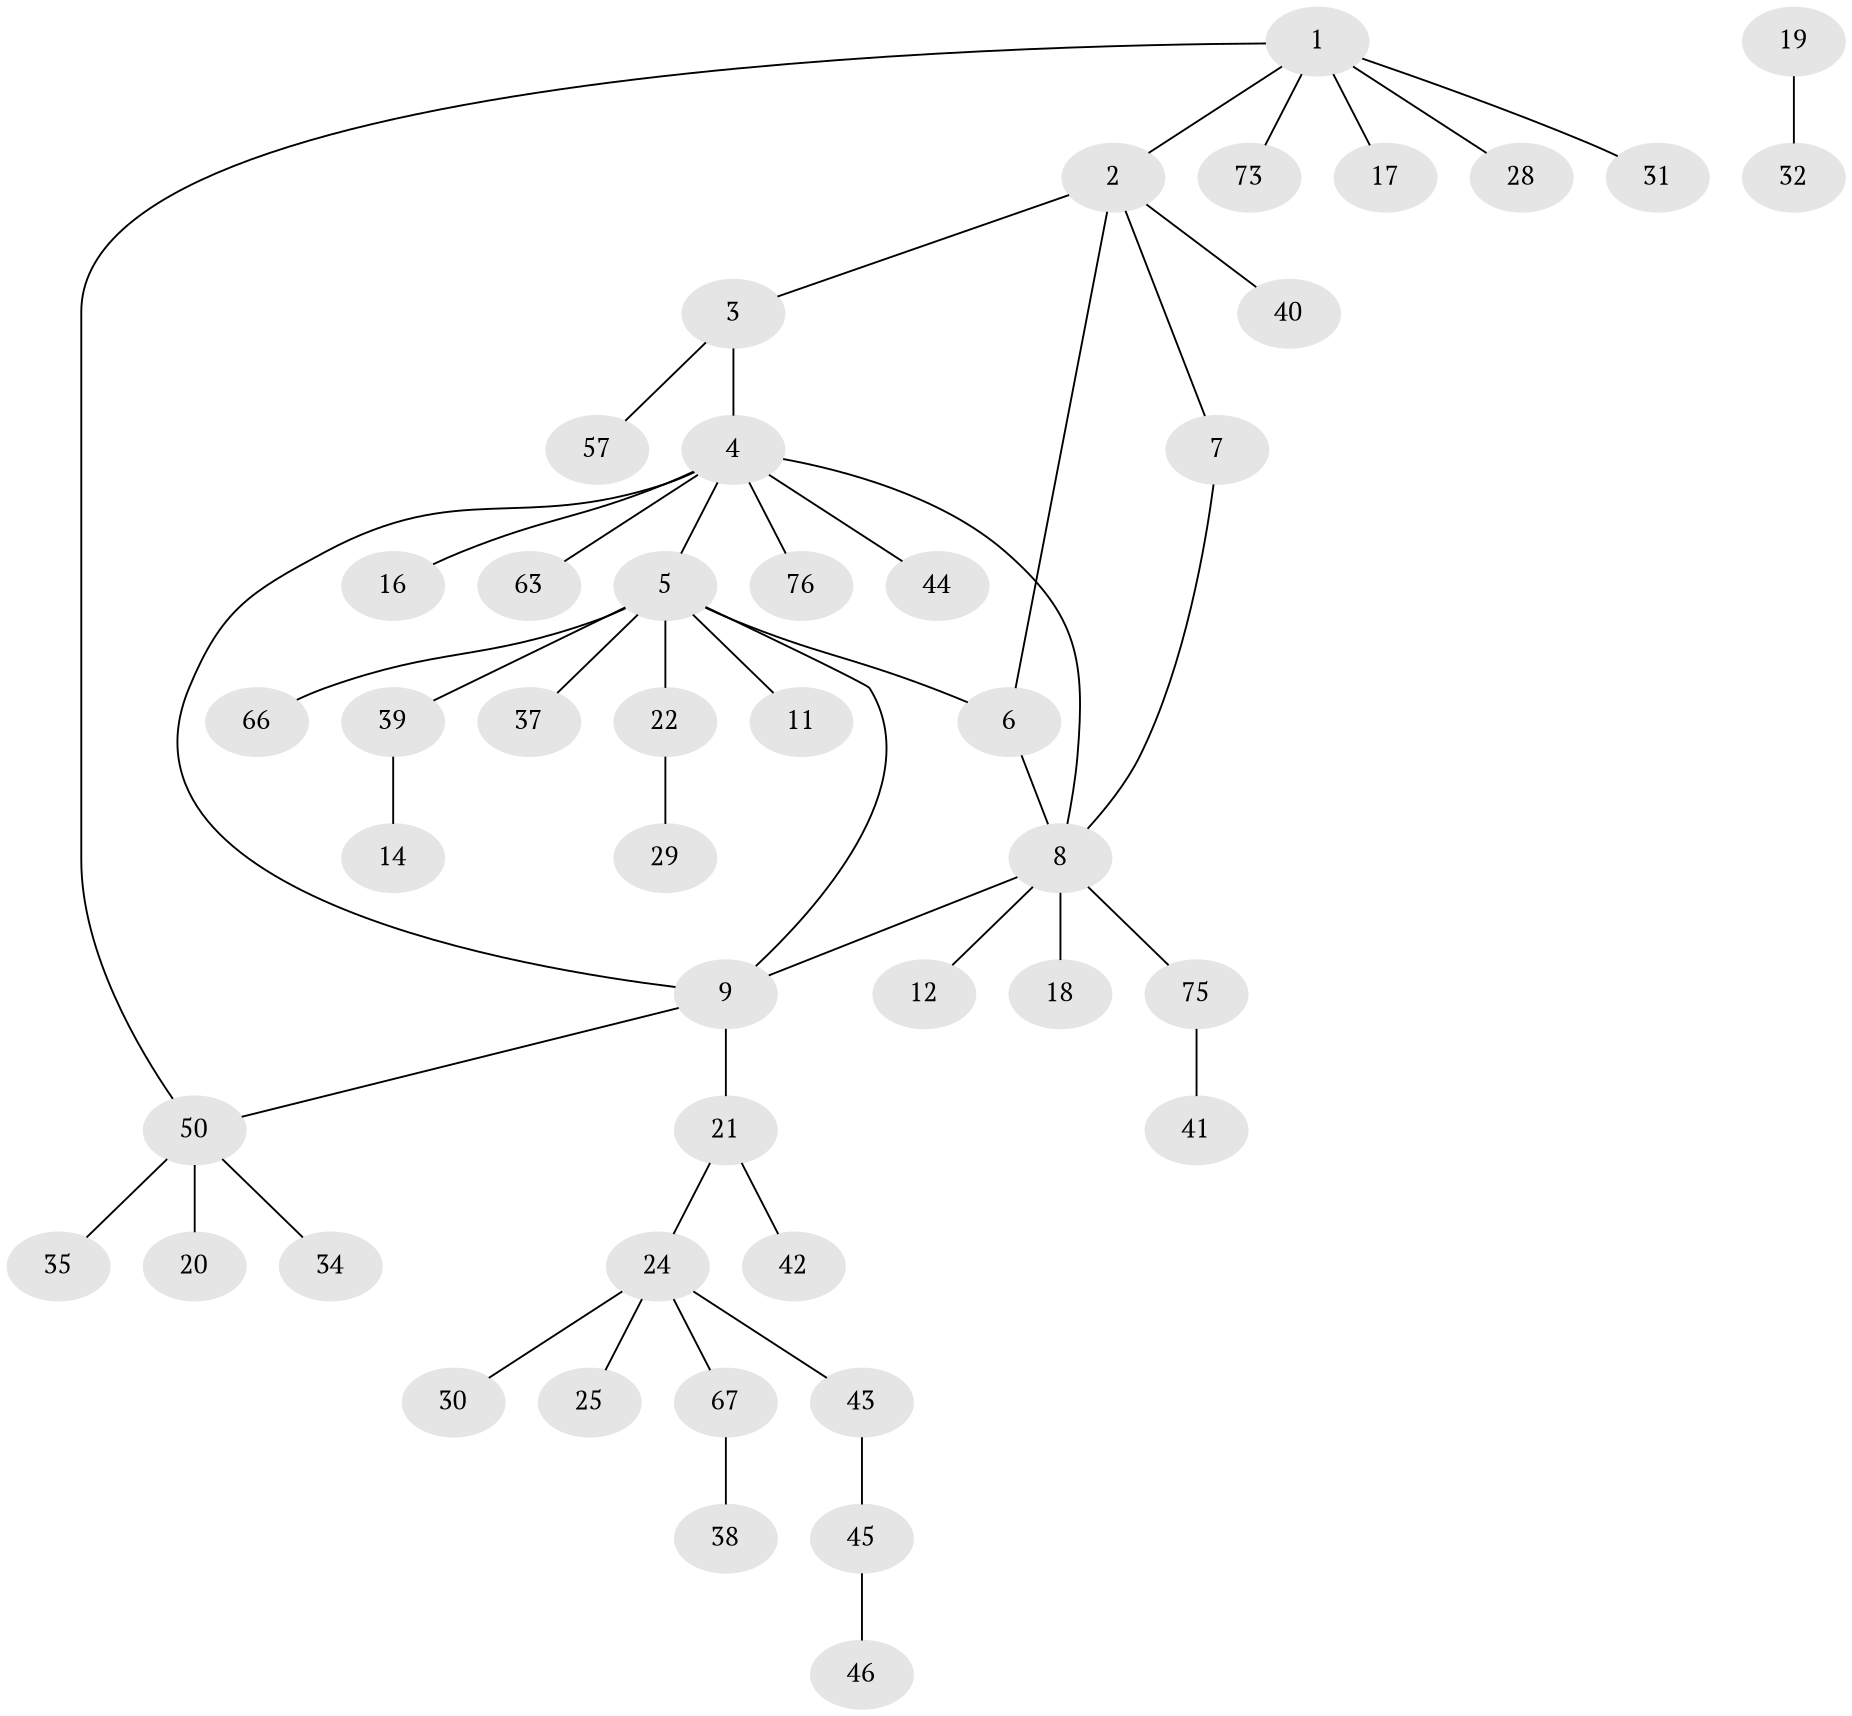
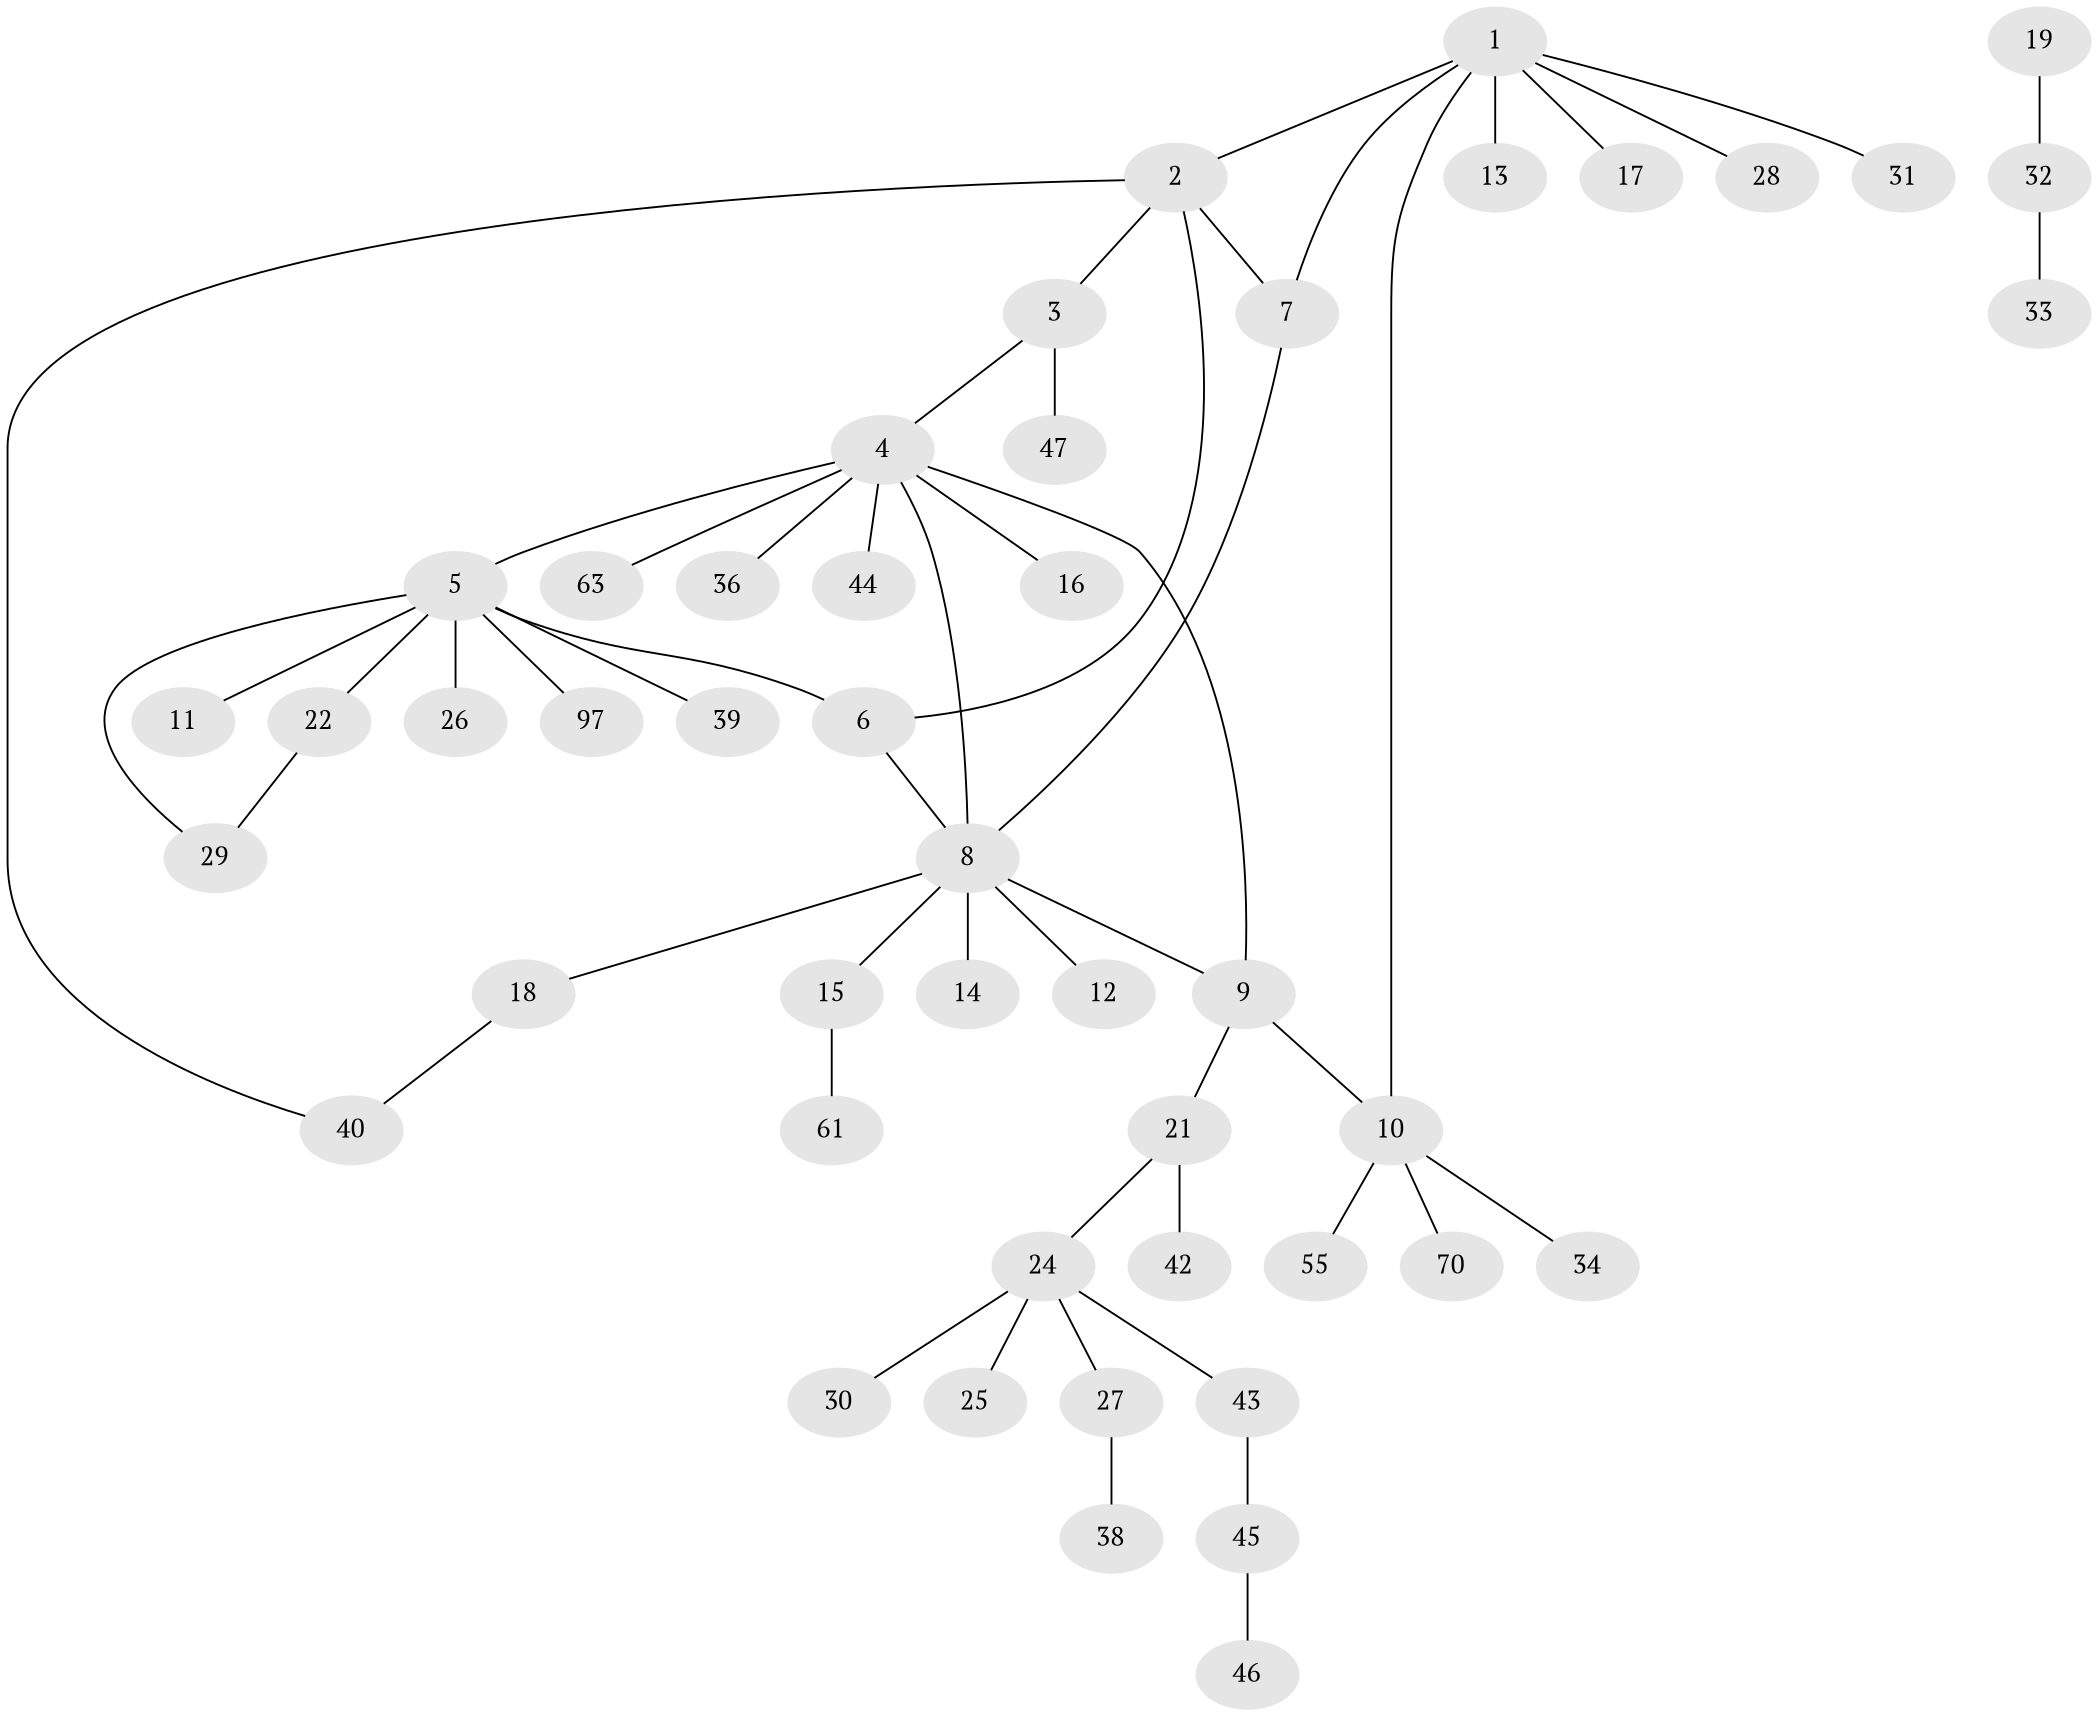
none -> (1356, 156)
(1249, 178) -> (1495, 178)
none -> (2040, 314)
(597, 450) -> (1055, 450)
(801, 586) -> (728, 586)
(257, 722) -> (456, 722)
(529, 722) -> (592, 722)
(885, 755) -> (172, 652)
(393, 790) -> (968, 926)
(1197, 994) -> (832, 994)
none -> (438, 1062)
(195, 1130) -> (1391, 1130)
(1197, 1130) -> (832, 1130)
(59, 1266) -> (1316, 1266)
(195, 1266) -> (1452, 1266)
(726, 1403) -> (1111, 1403)
